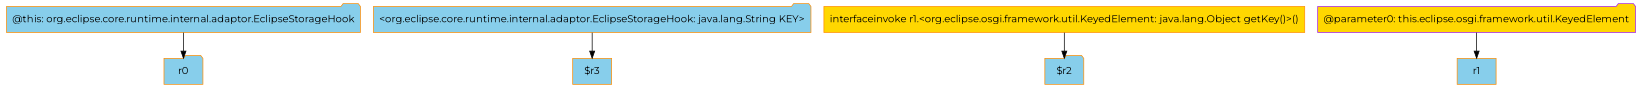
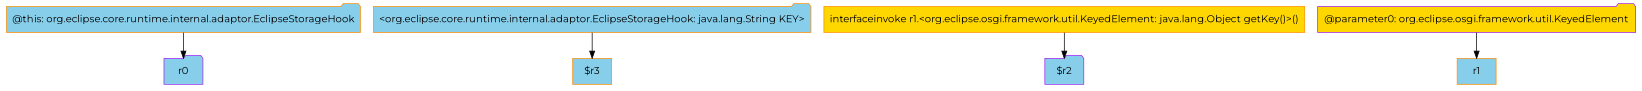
(1477, 19) -> (1477, 19)
(183, 71) -> (183, 71)
(1064, 71) -> (1064, 71)
